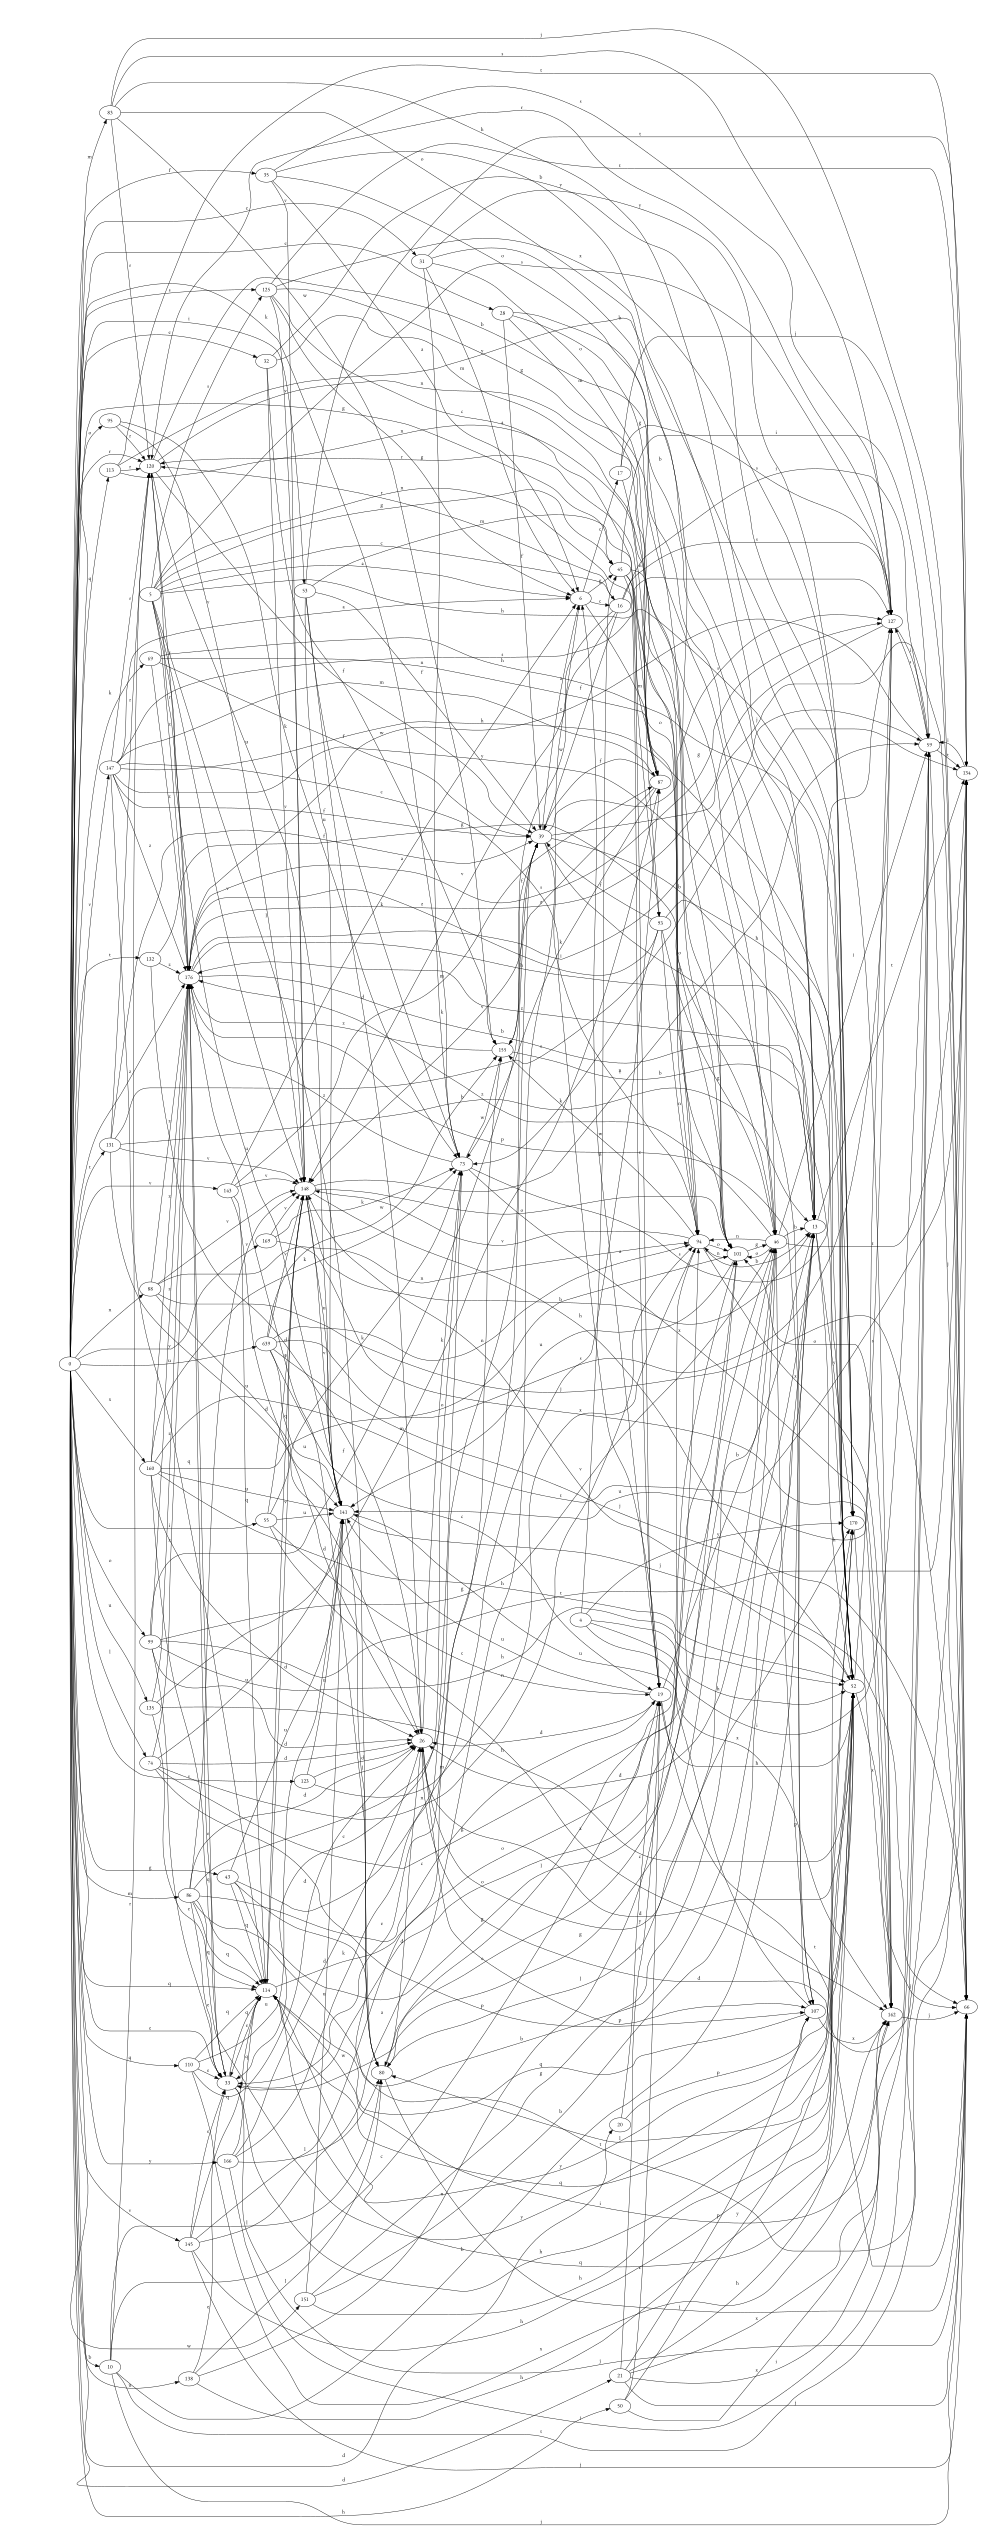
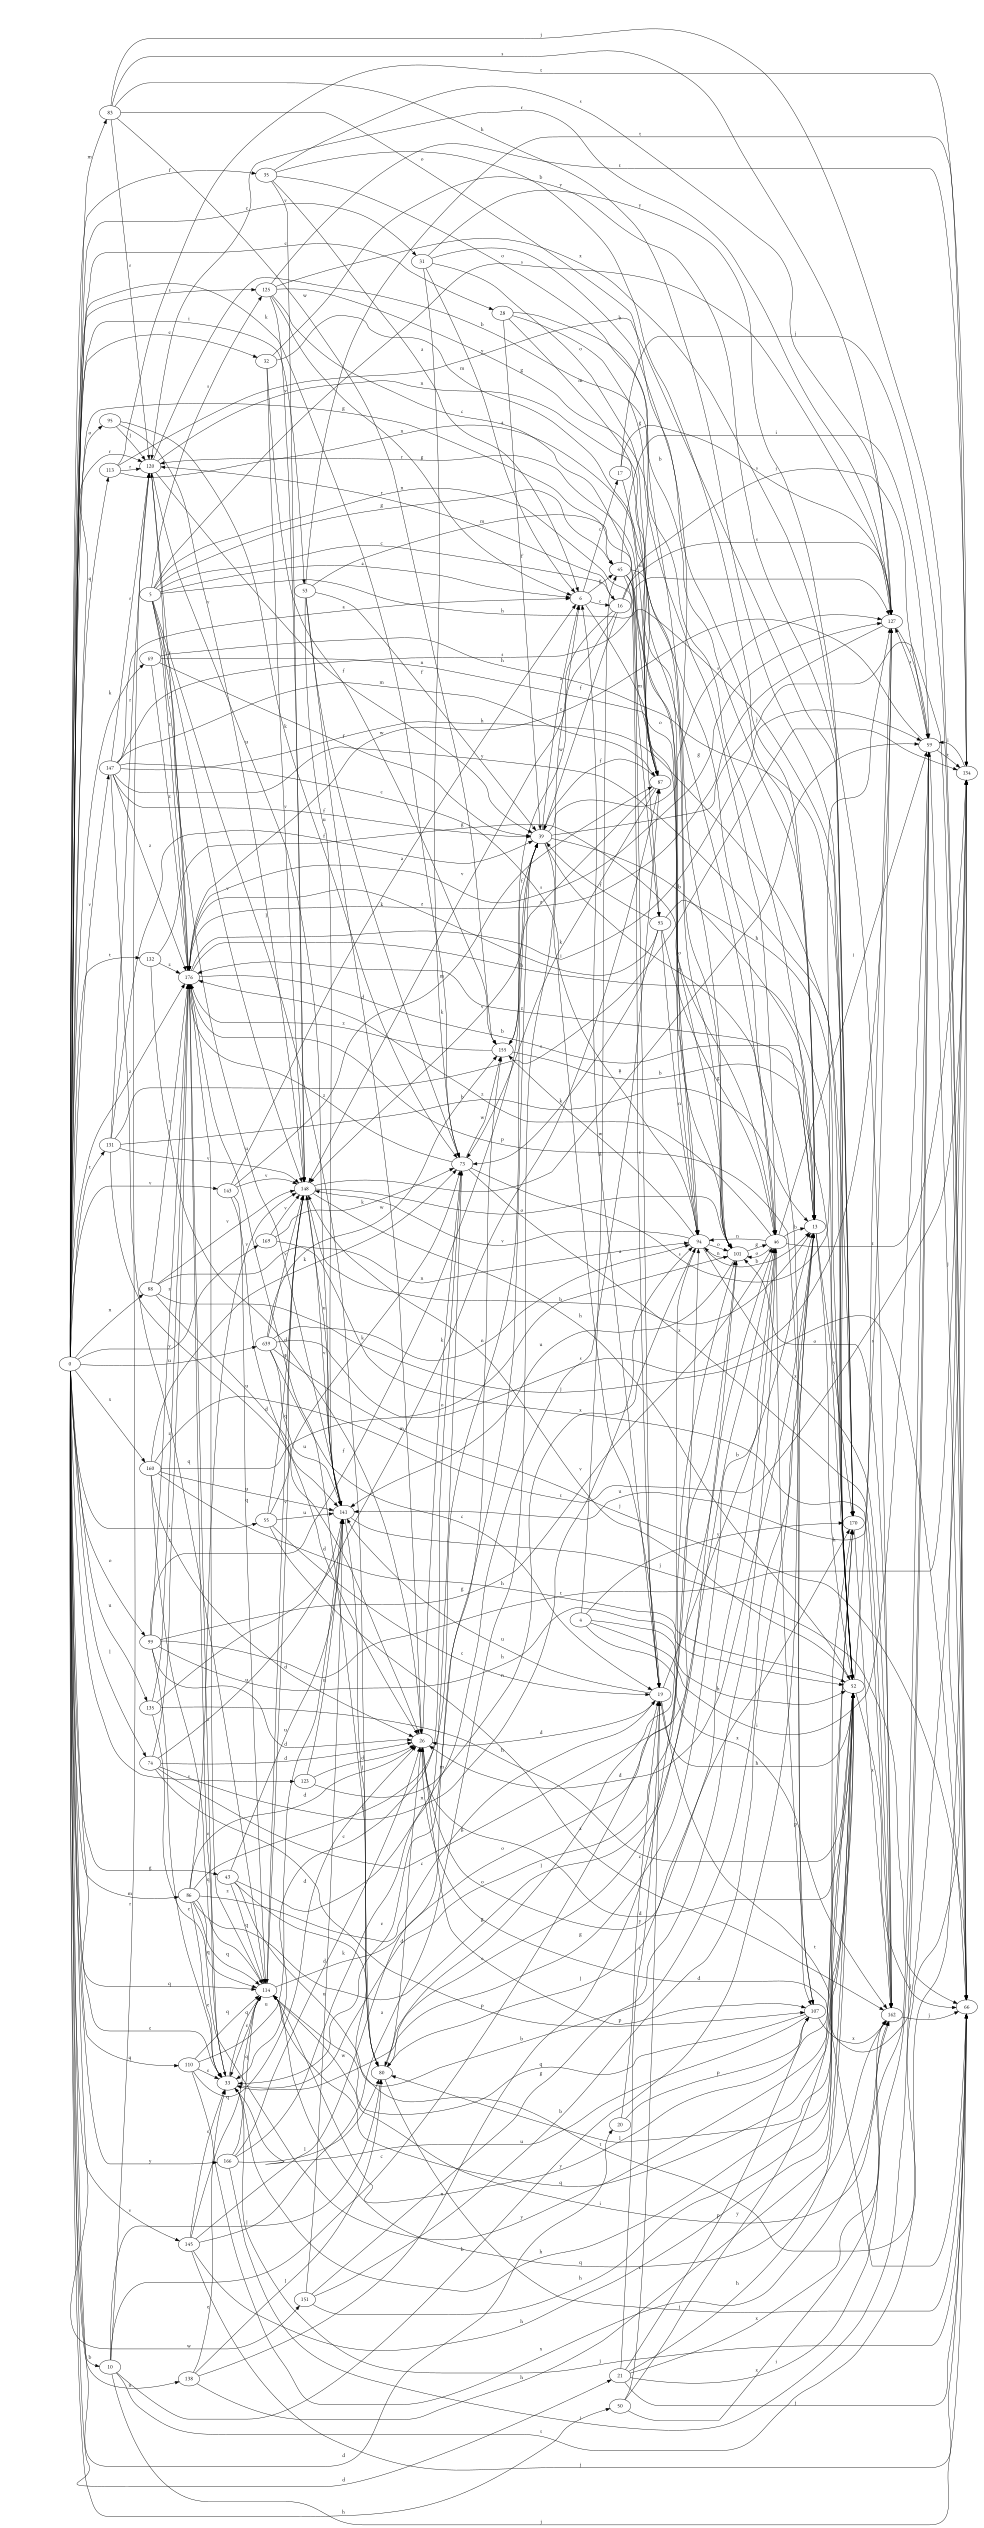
(130, 436) -> (130, 436)
(890, 1002) -> none
(169, 1225) -> (211, 1466)
(669, 1682) -> (498, 2145)
